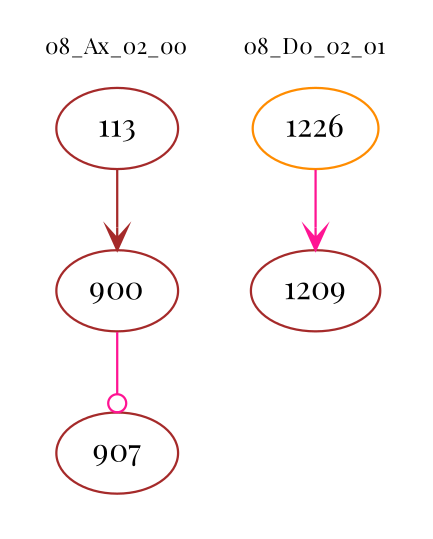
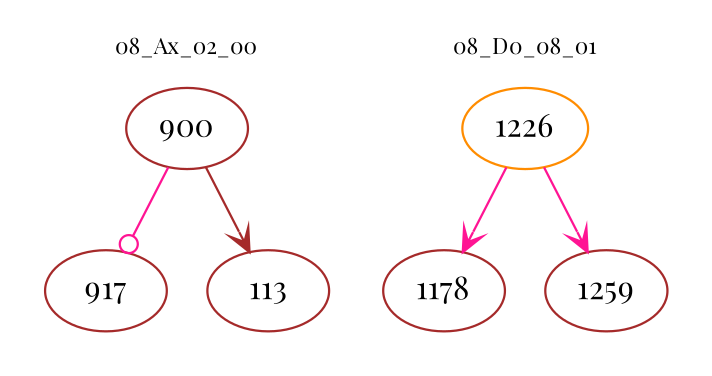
(316, 48) -> (525, 48)
(117, 199) -> (222, 200)
(316, 291) -> (606, 291)
none -> (444, 291)
(117, 453) -> (106, 291)
